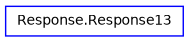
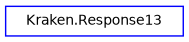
(94, 21) -> (94, 21)
